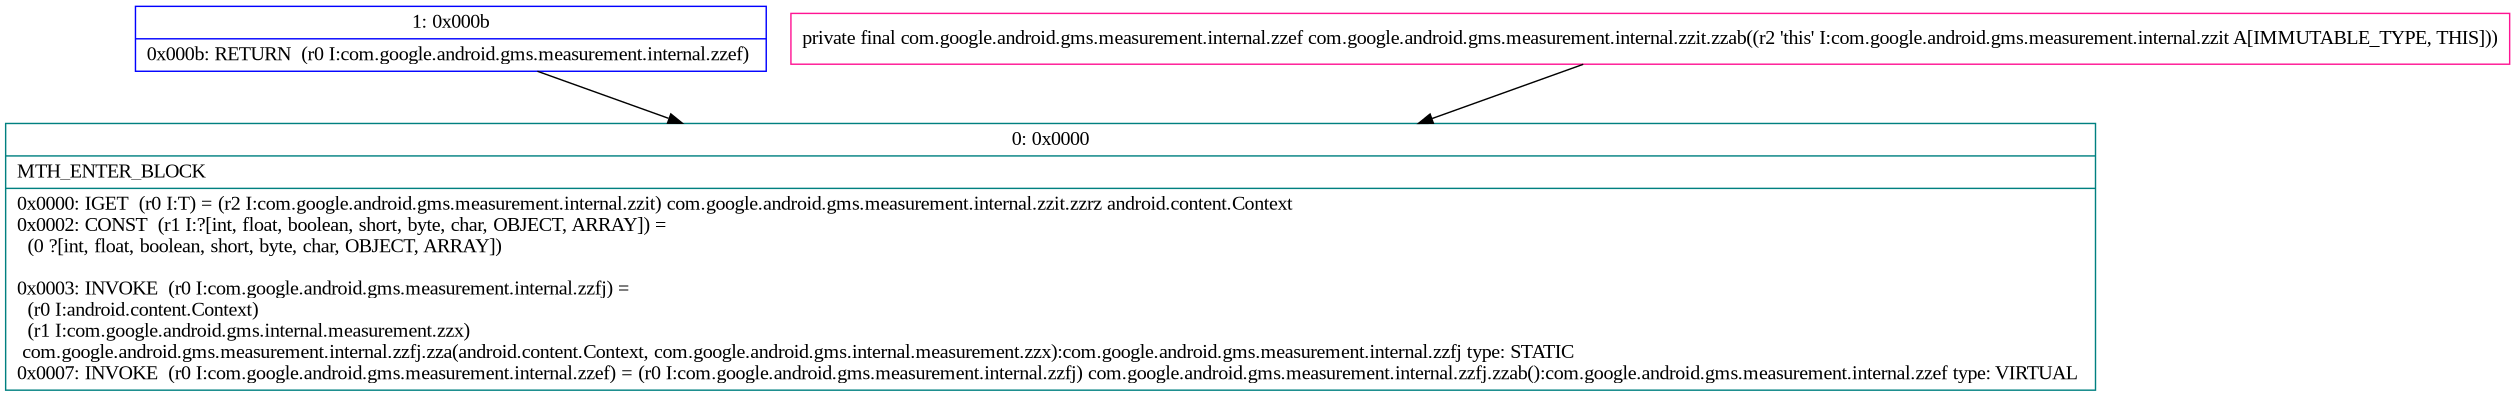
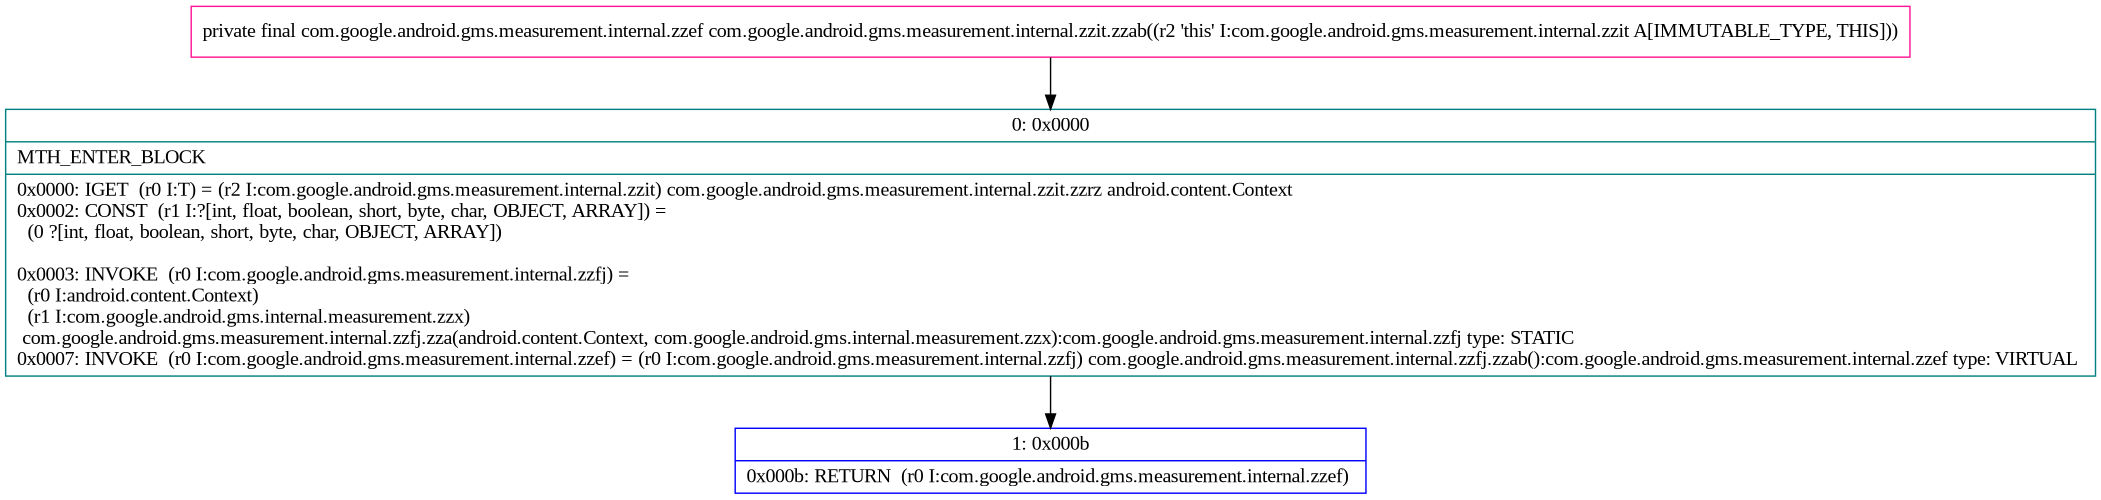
(603, 95) -> (1051, 395)
